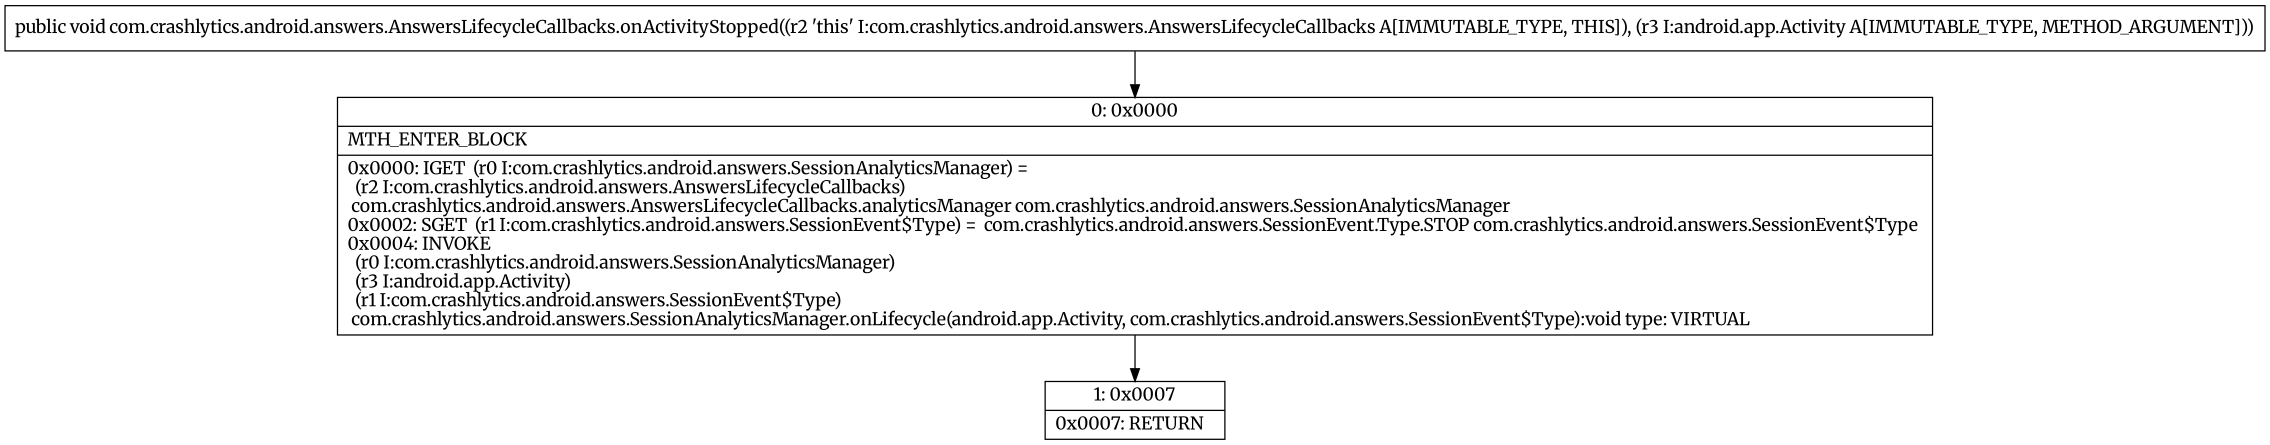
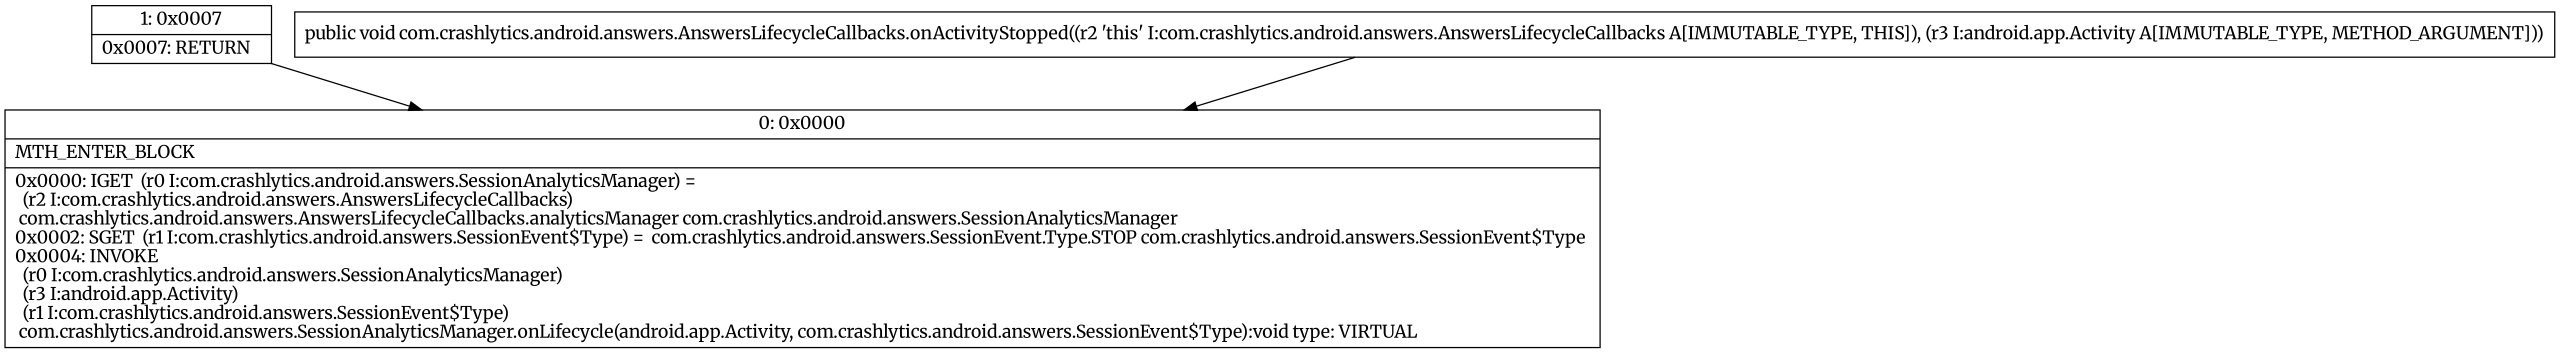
(1135, 352) -> (340, 85)
